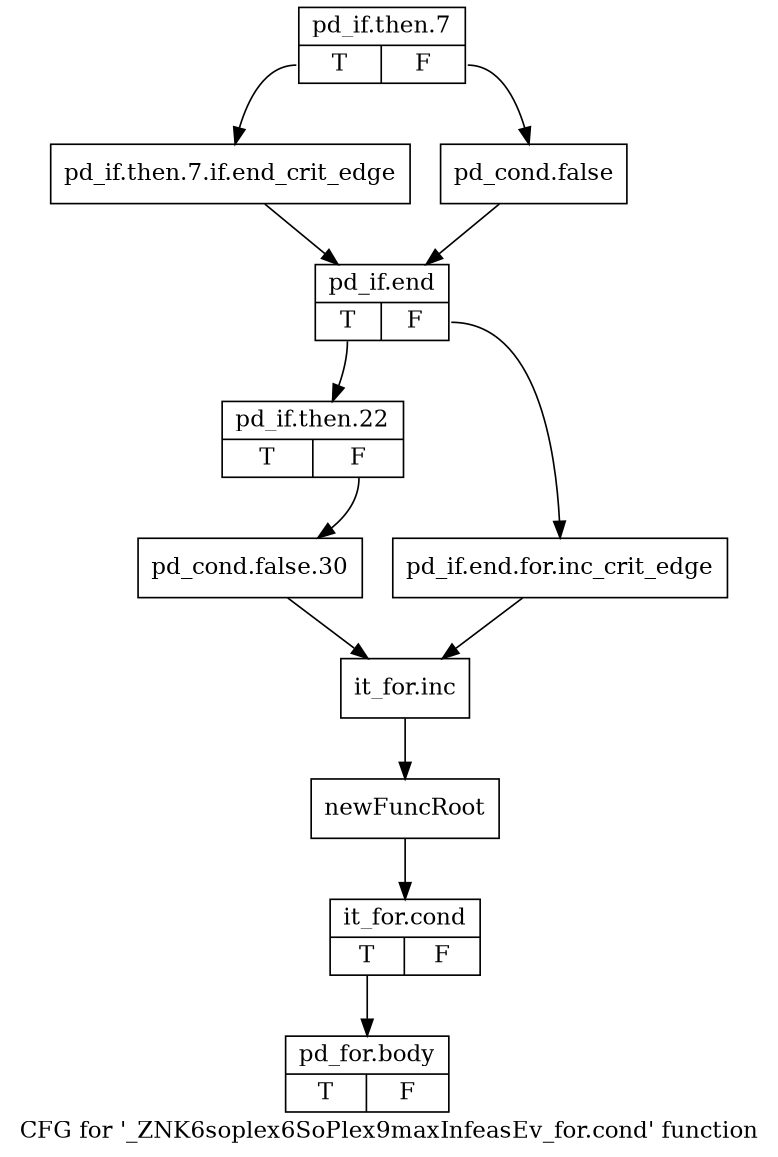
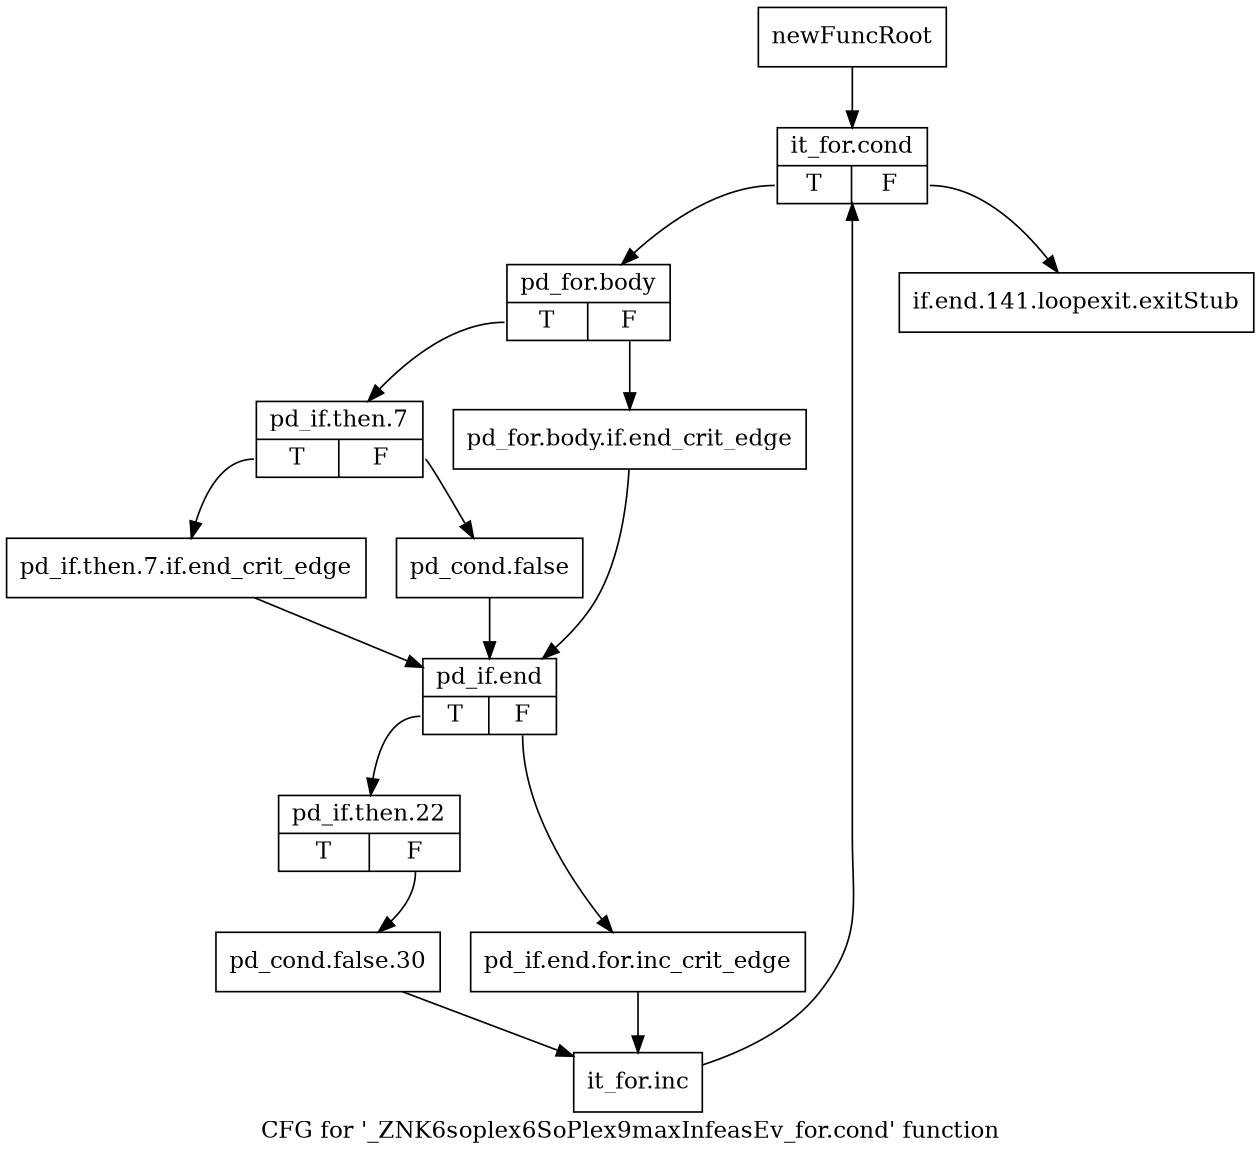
none -> (1077, 303)
none -> (436, 343)
none -> (630, 439)
(405, 740) -> (852, 680)
